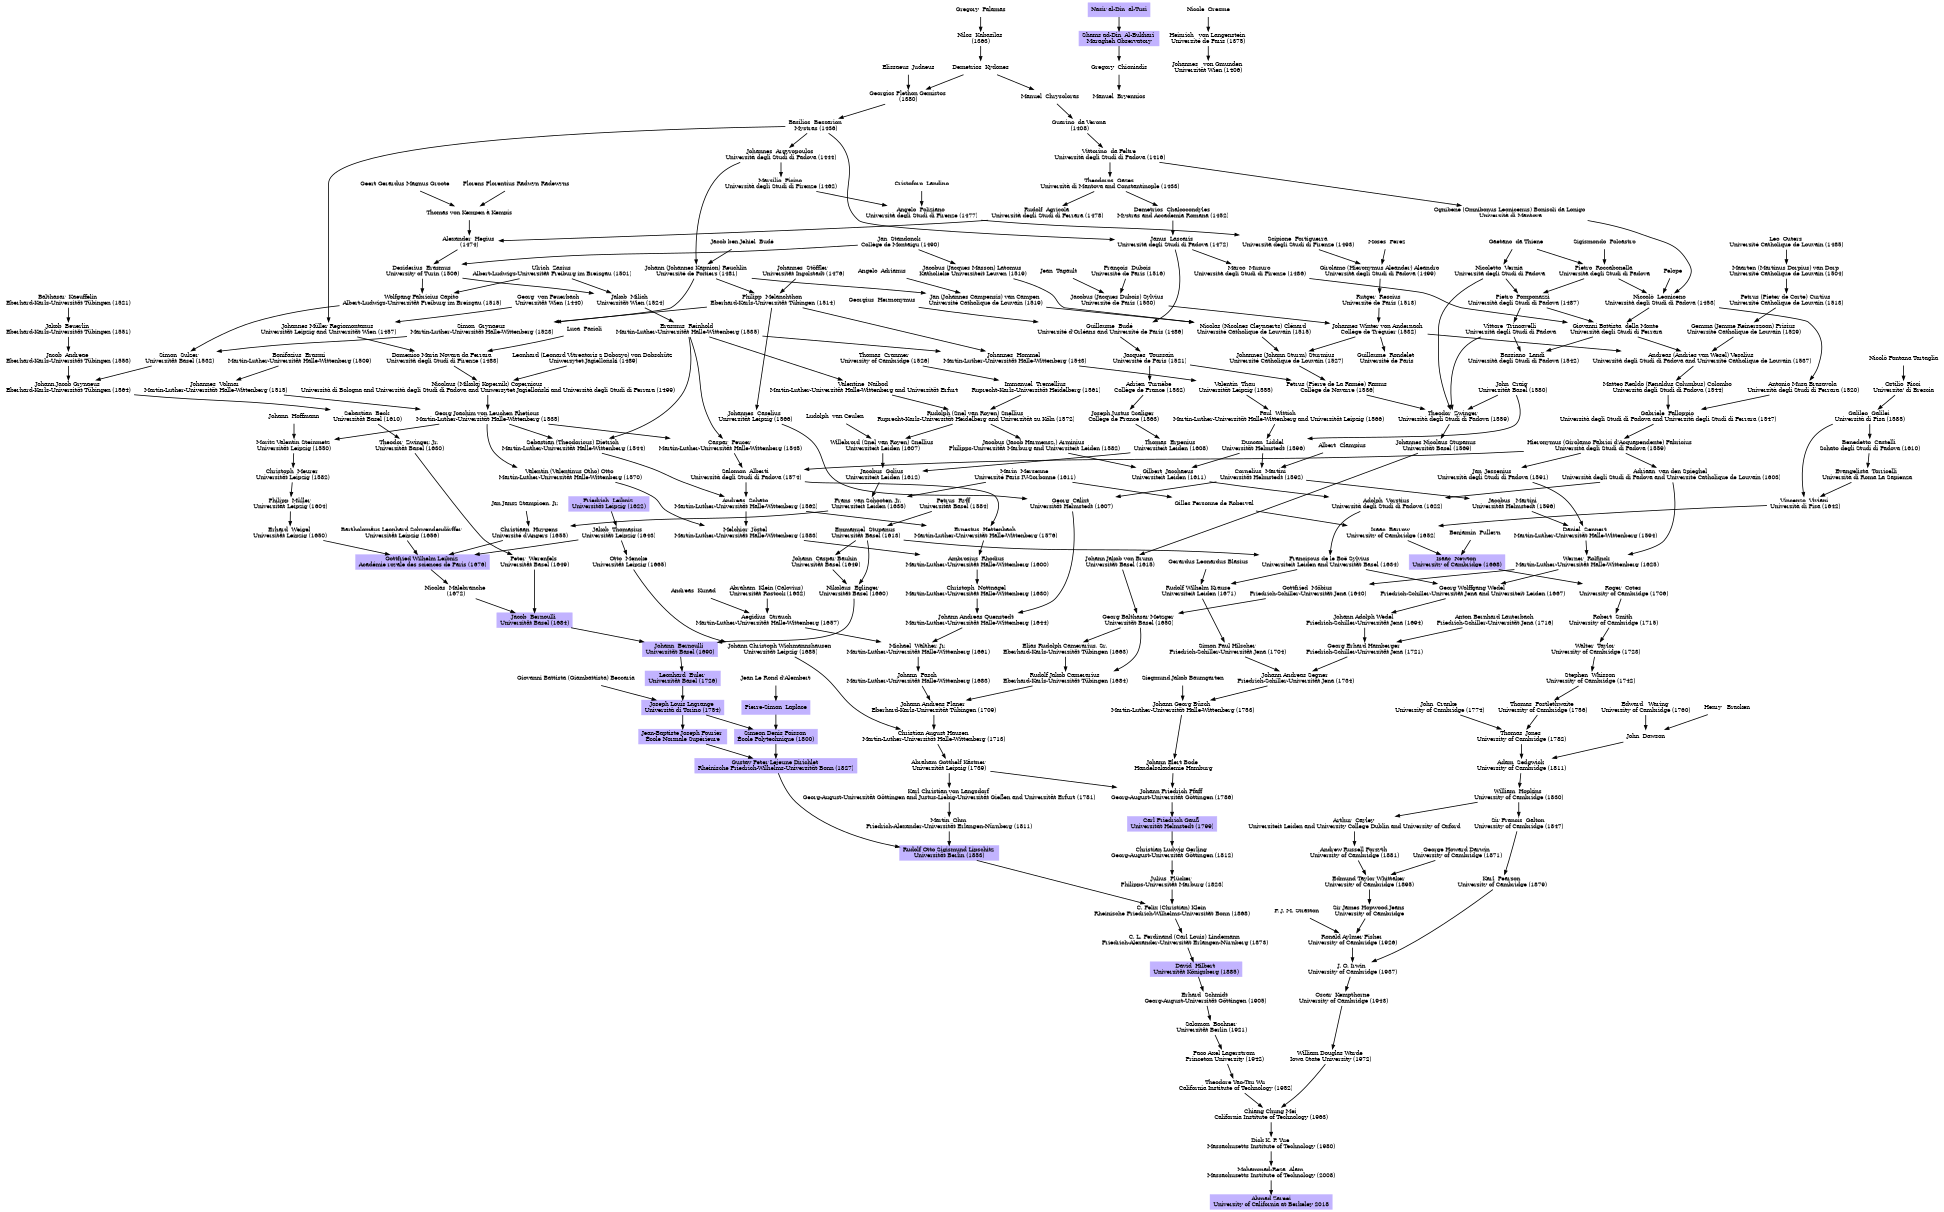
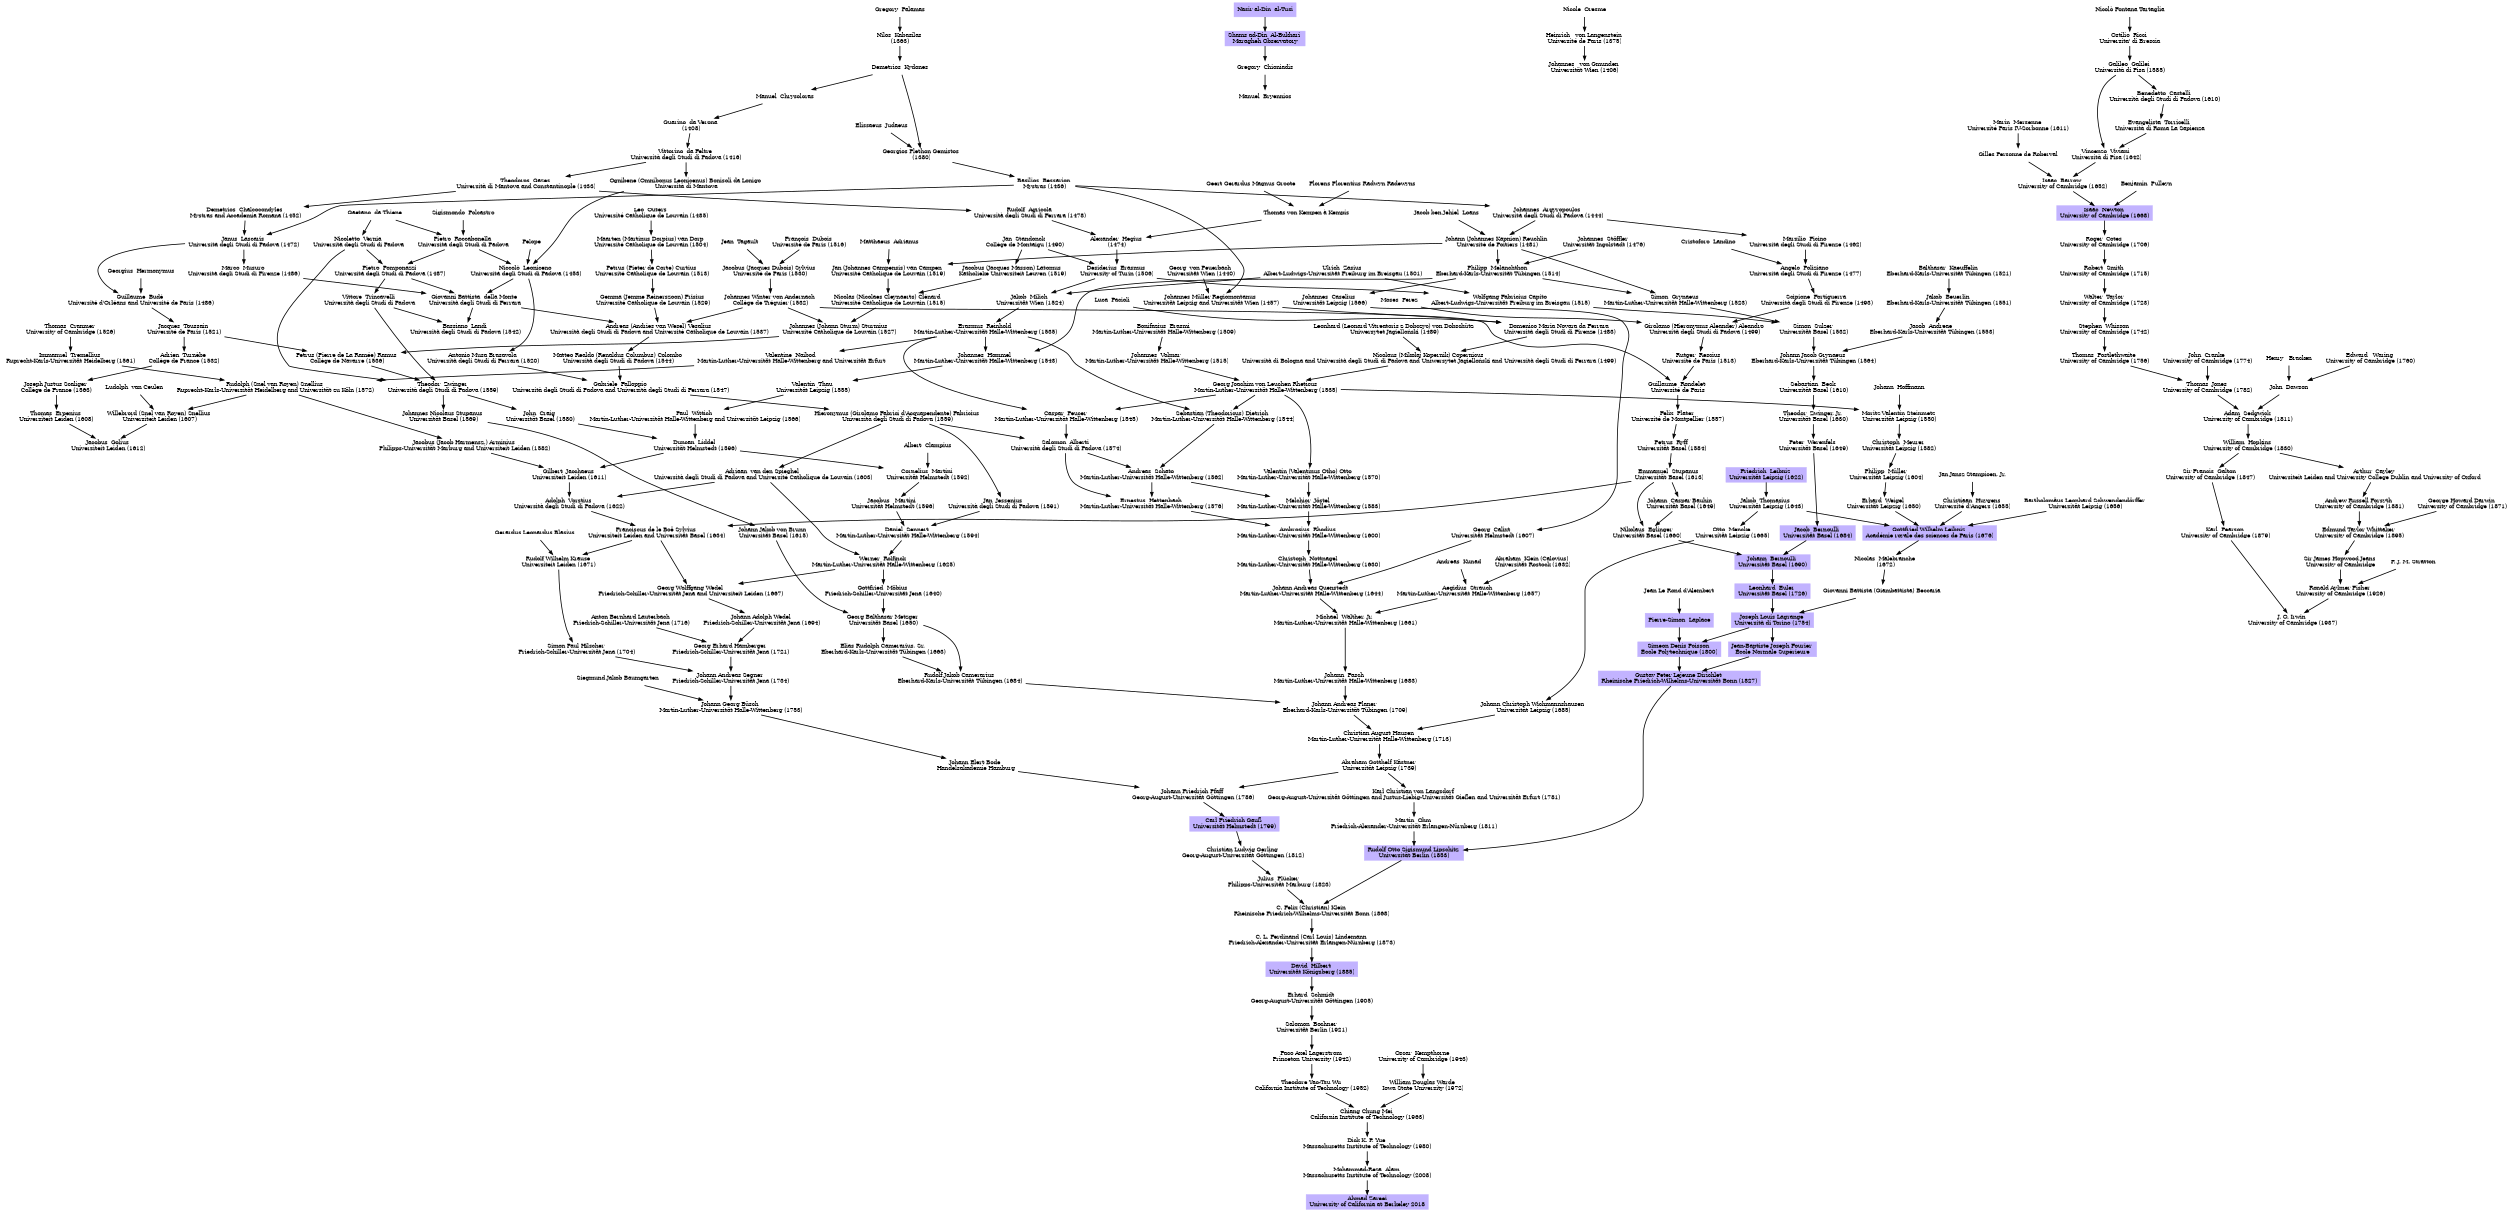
(742, 242) -> (1447, 213)
(882, 271) -> (889, 242)
(1379, 313) -> (1690, 371)
(1485, 401) -> (490, 402)
none -> (1678, 417)
(1870, 446) -> (2165, 97)
(1168, 489) -> none
(869, 504) -> none
(493, 605) -> (1884, 575)
(1349, 982) -> none
